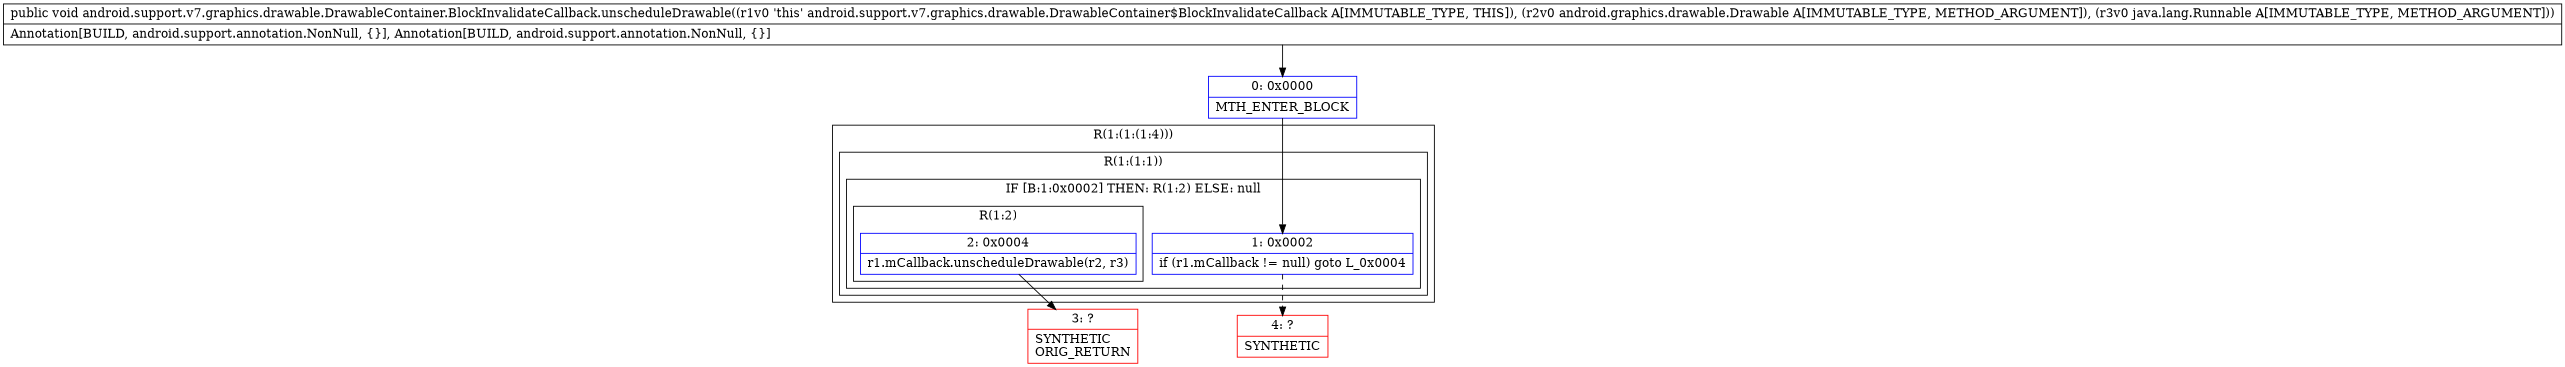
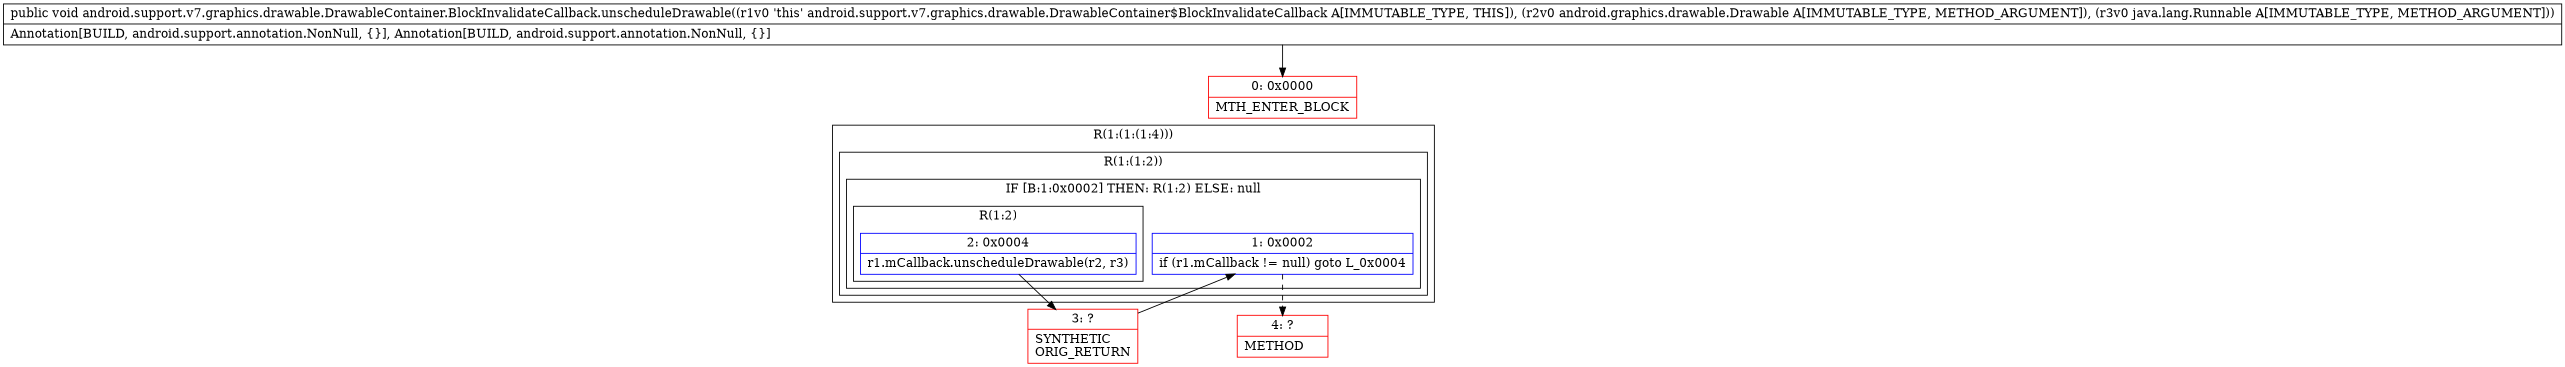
(1283, 97) -> (1283, 97)
(1133, 162) -> (1133, 162)
(1283, 171) -> (1182, 295)
(1283, 346) -> (1274, 346)
